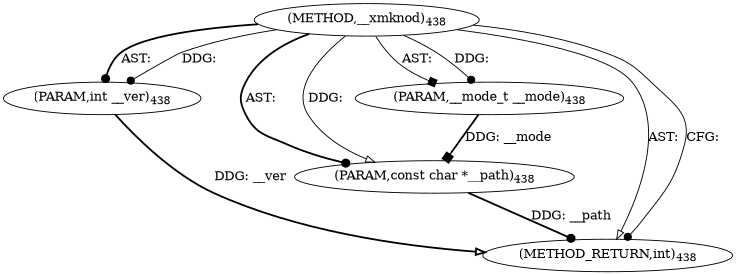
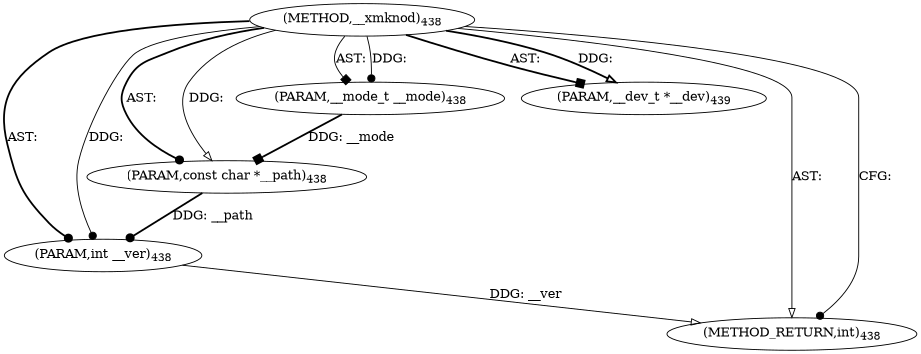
none -> (644, 98)
(518, 215) -> (168, 214)
(281, 218) -> (437, 294)
